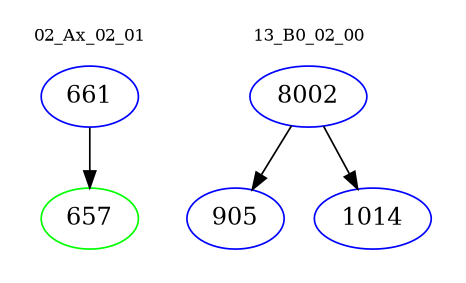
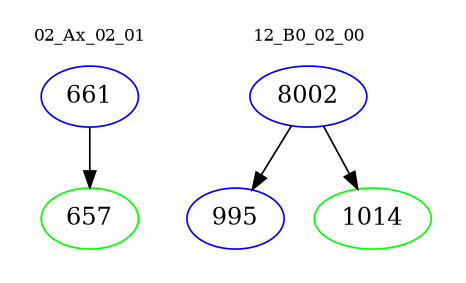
(309, 36) -> (309, 36)
(236, 219) -> (236, 219)
(373, 219) -> (373, 219)
